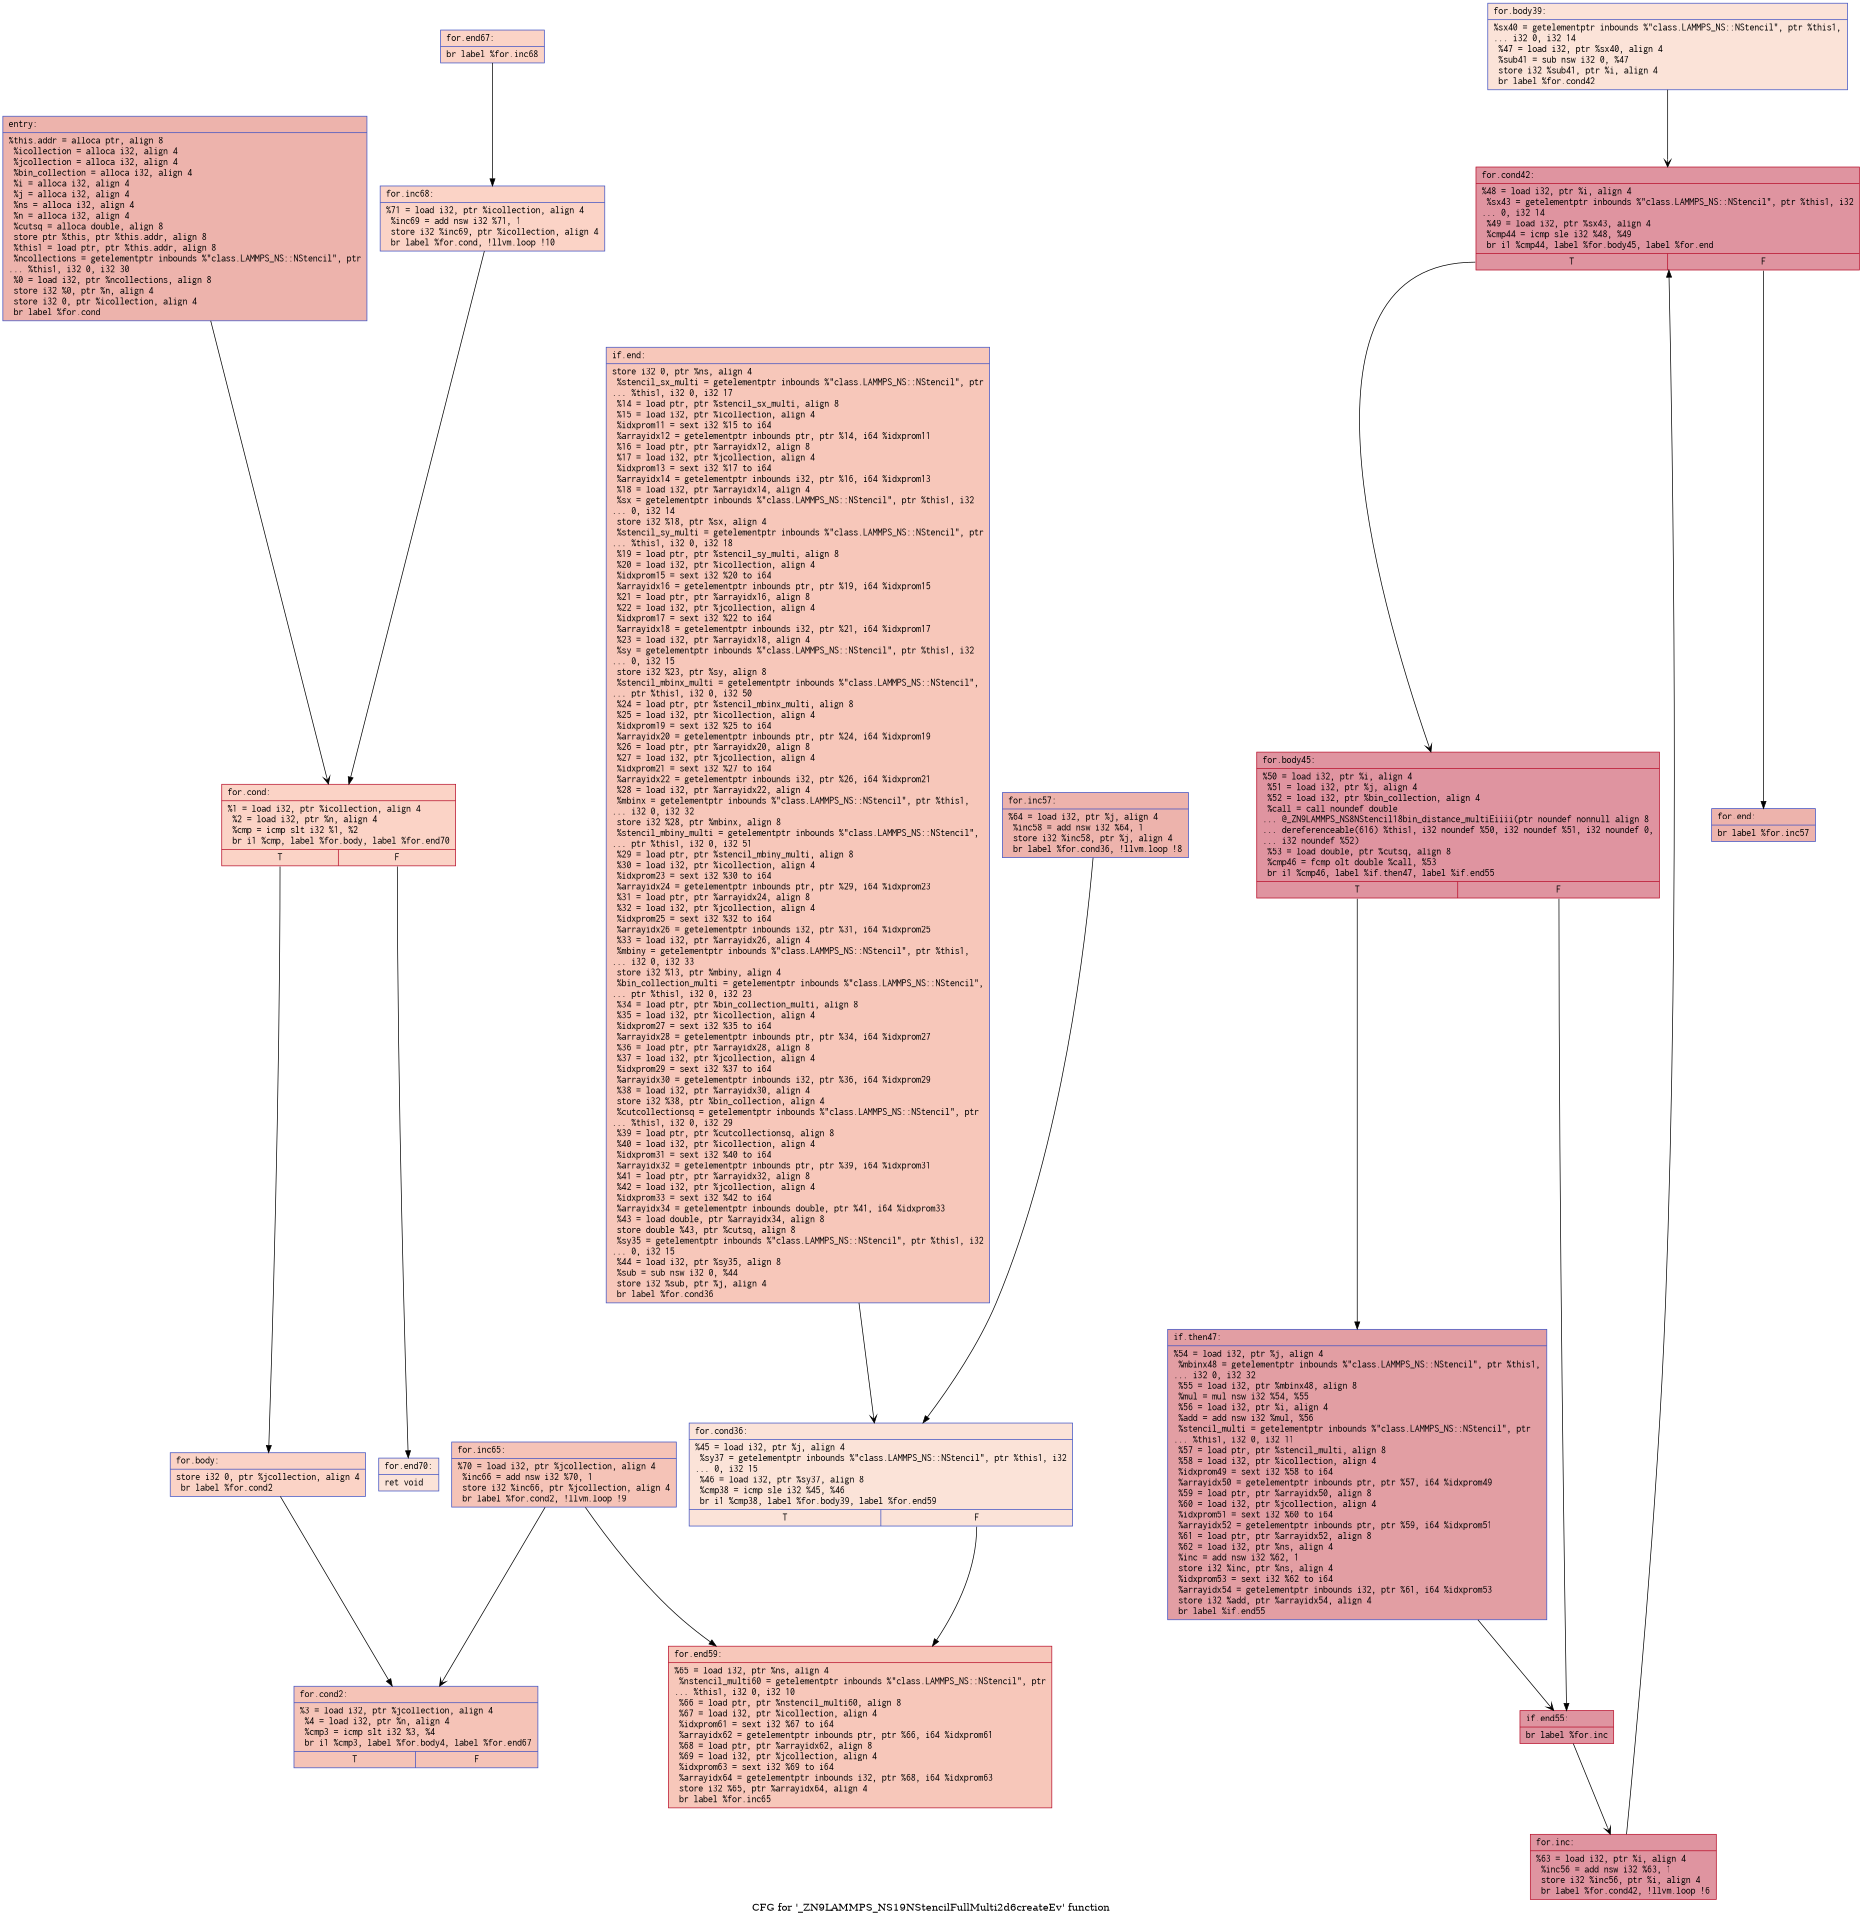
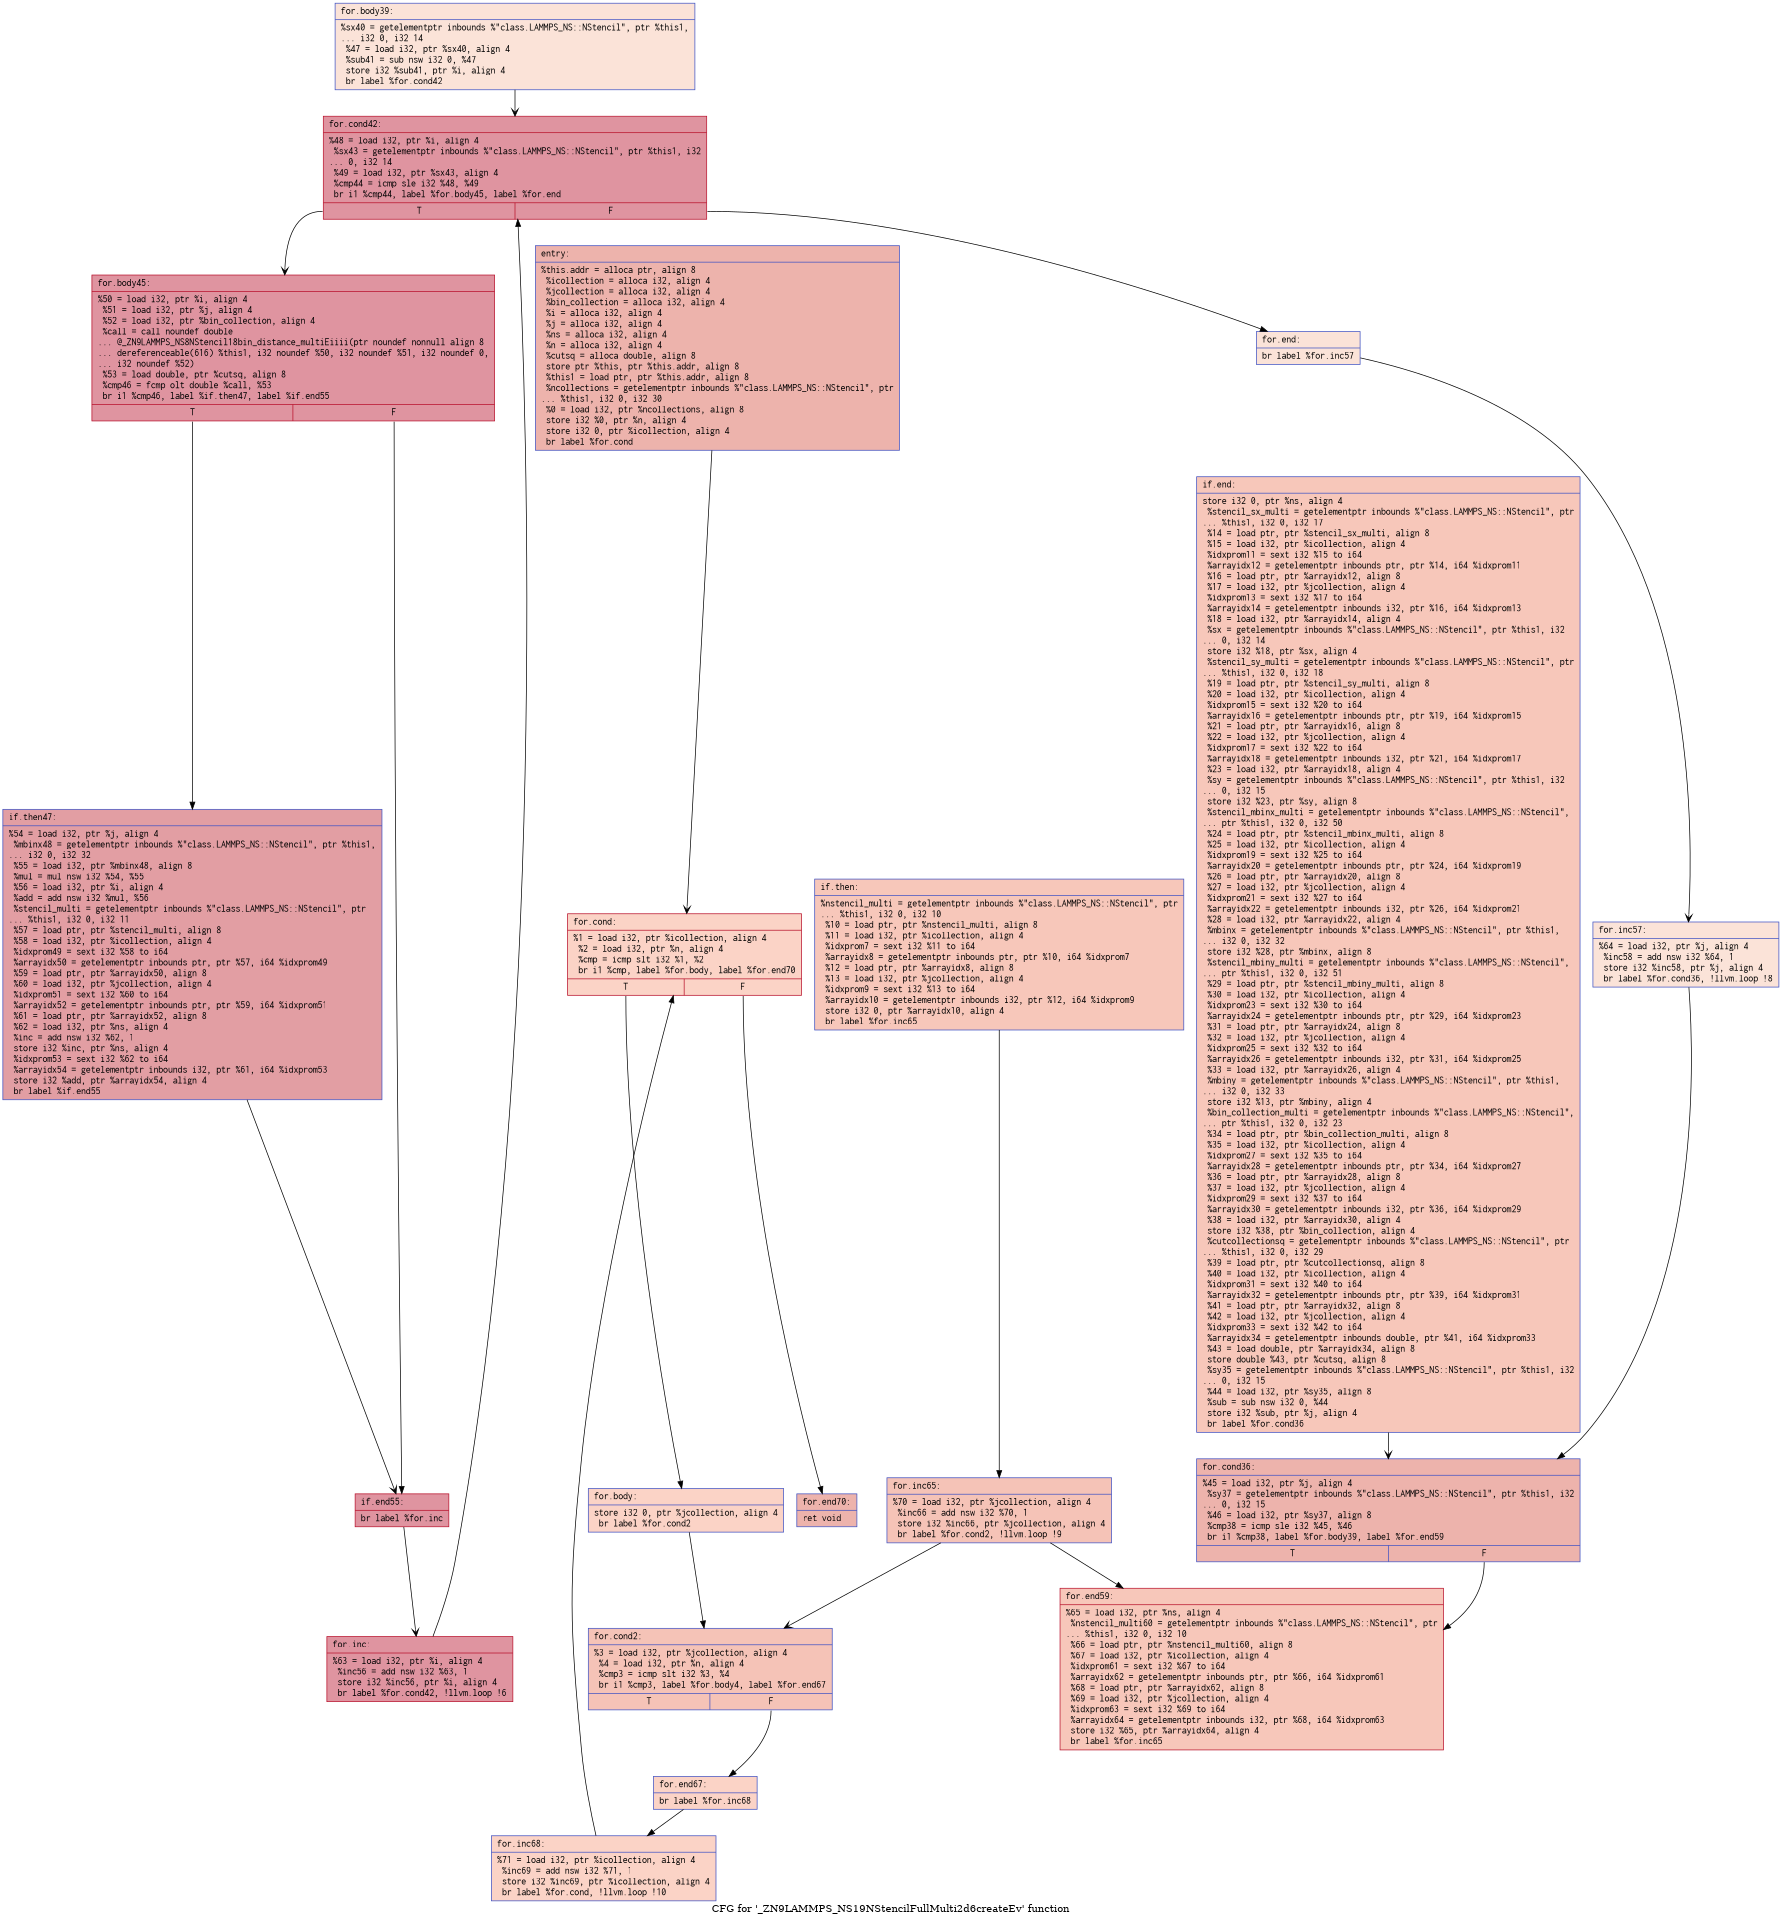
none -> (1636, 562)
(1095, 825) -> (1686, 955)
(1764, 825) -> (1308, 348)
none -> (999, 955)
(409, 1475) -> (827, 1510)
(881, 1475) -> (1388, 1510)
none -> (760, 1745)
